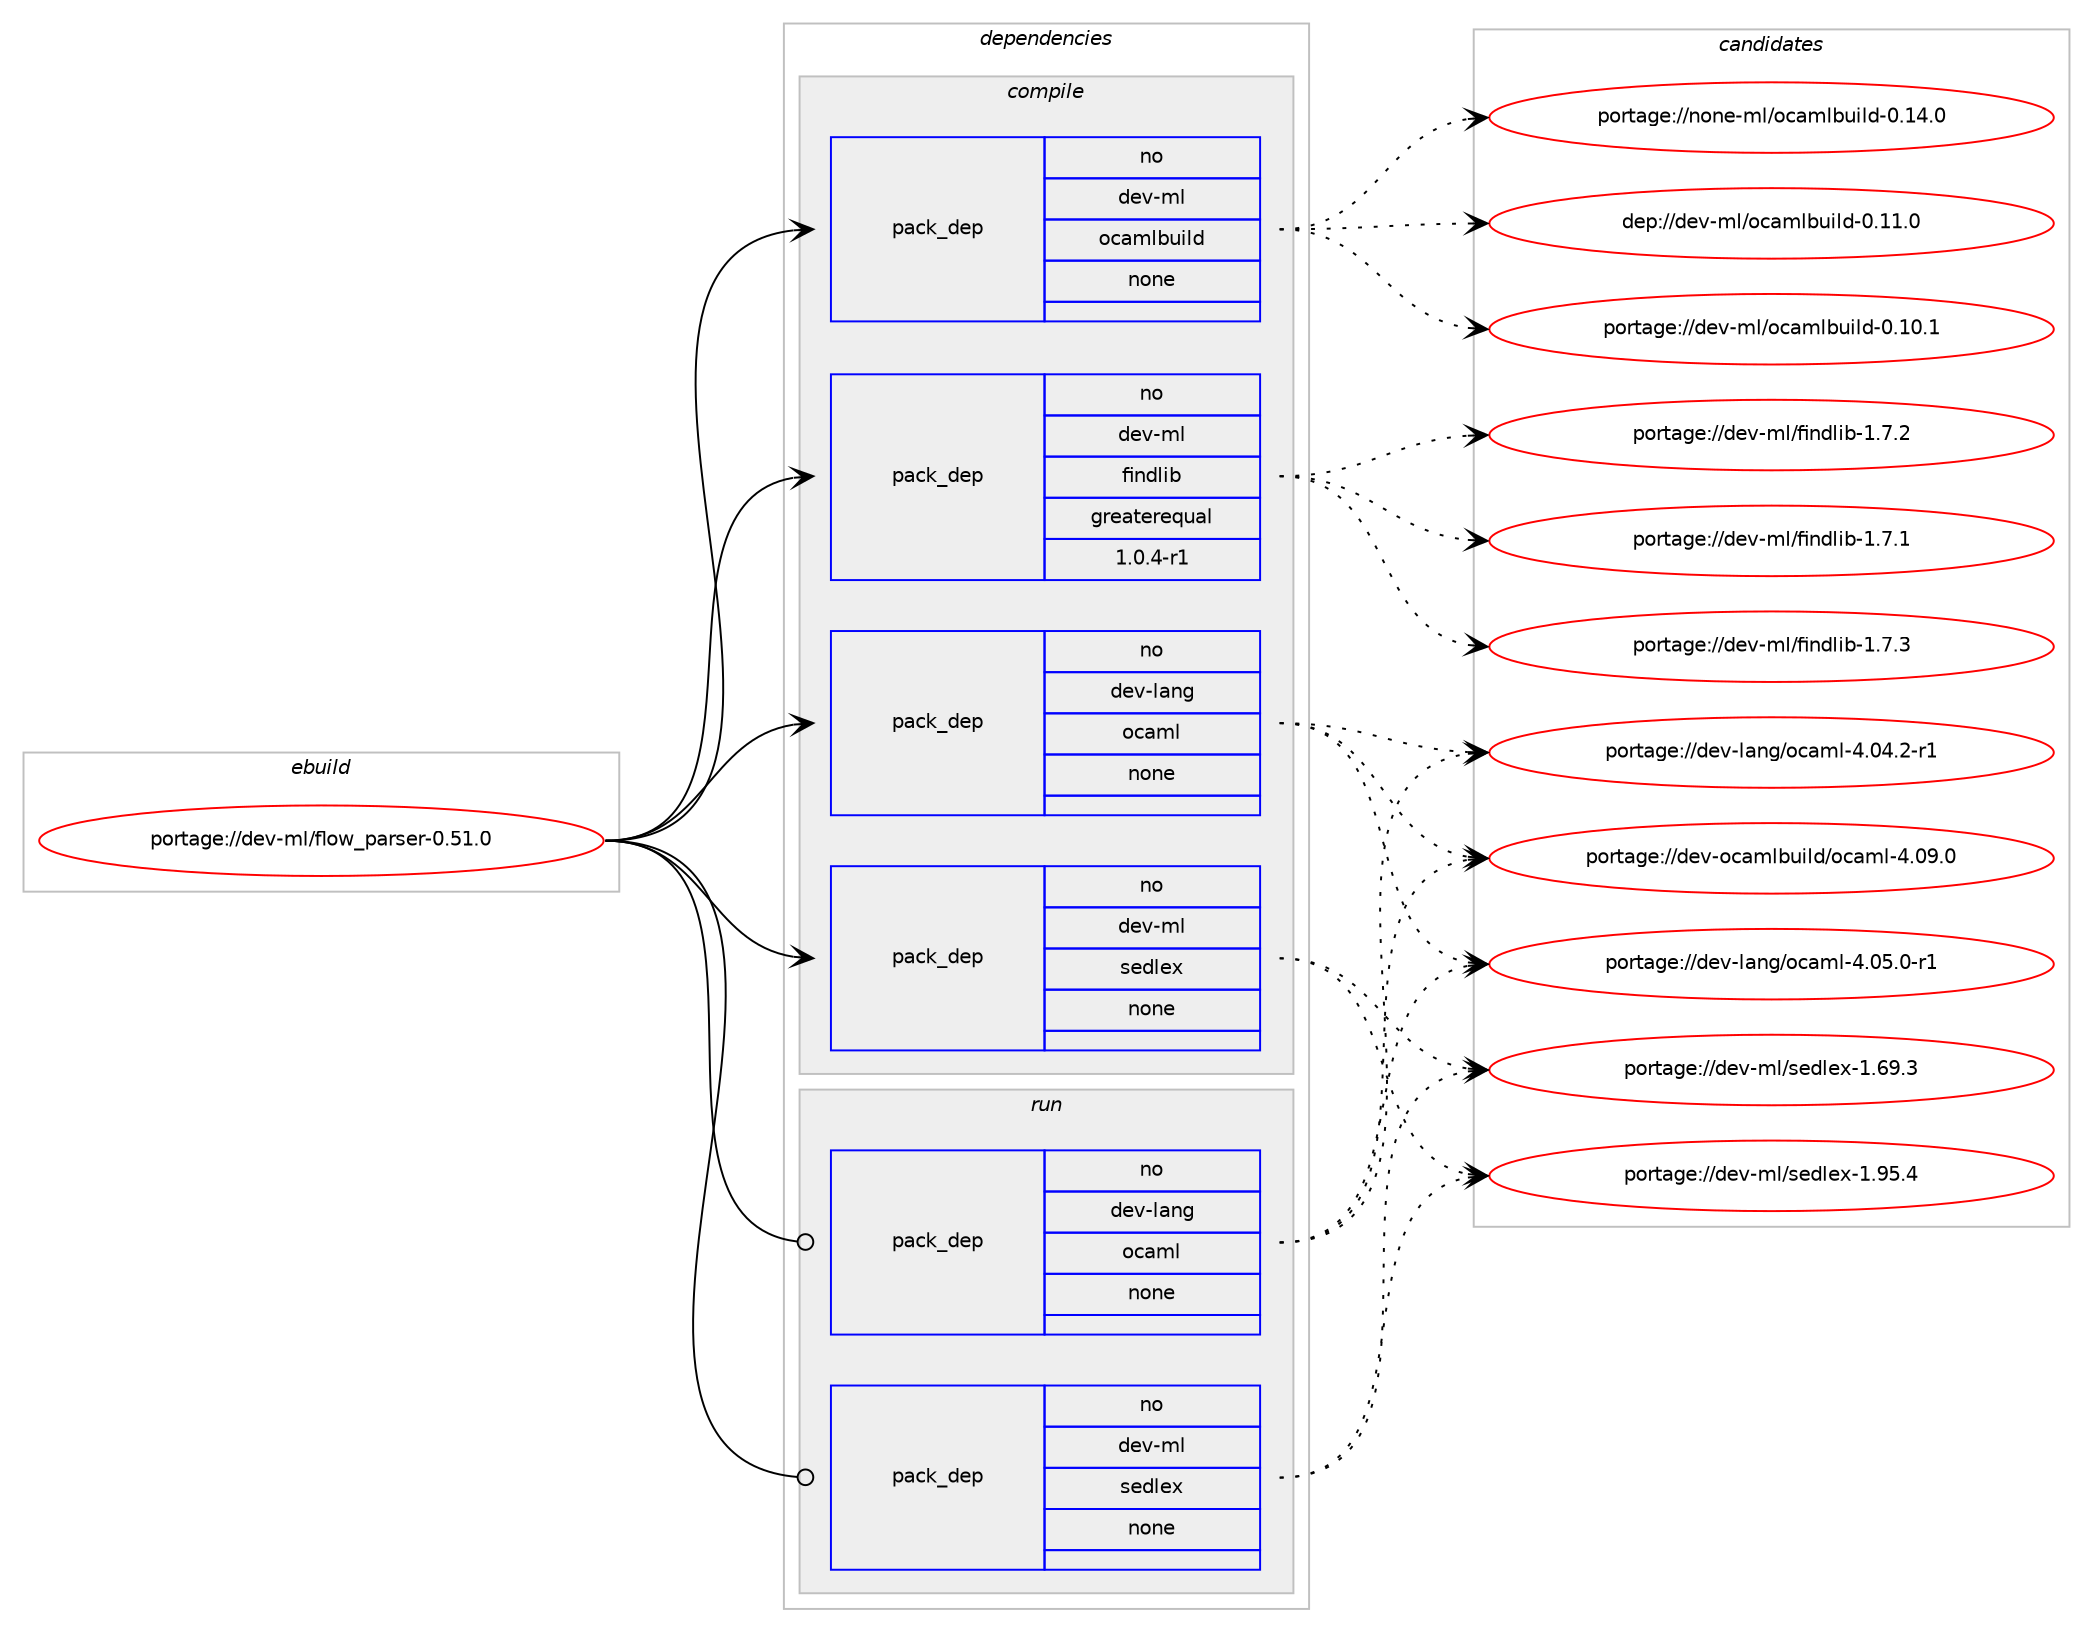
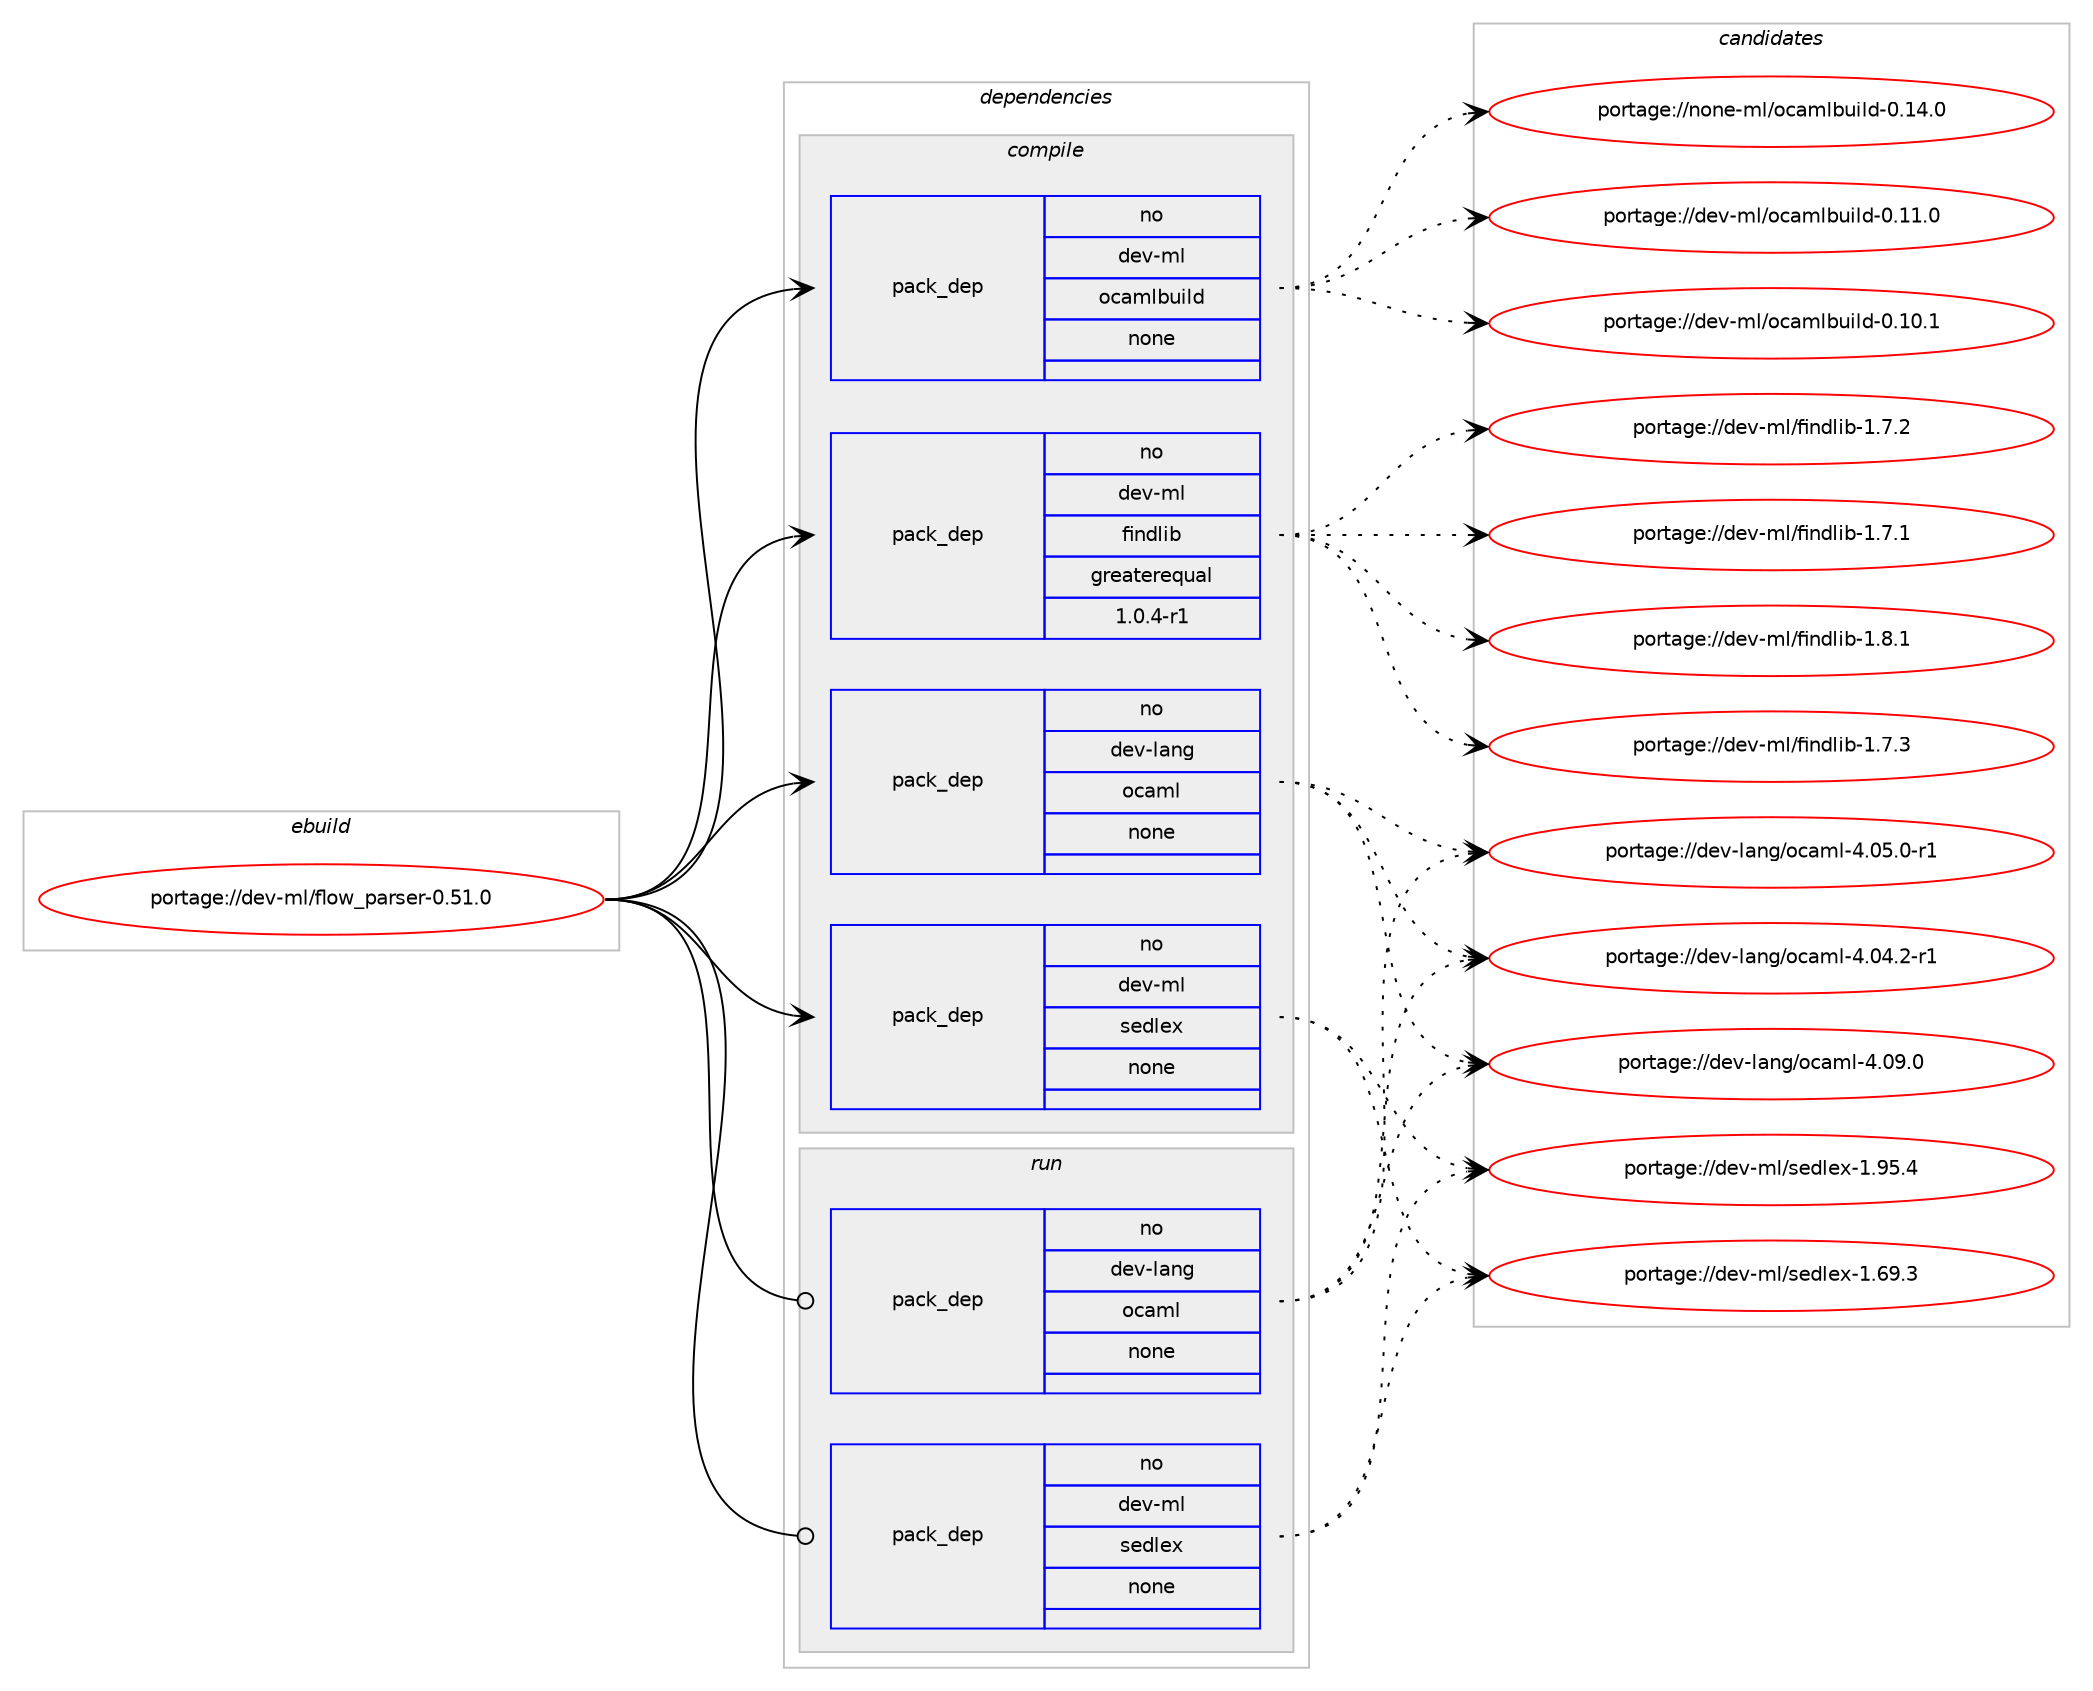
(1772, 223) -> (1772, 218)
none -> (1772, 641)
(1772, 858) -> (1772, 1064)
